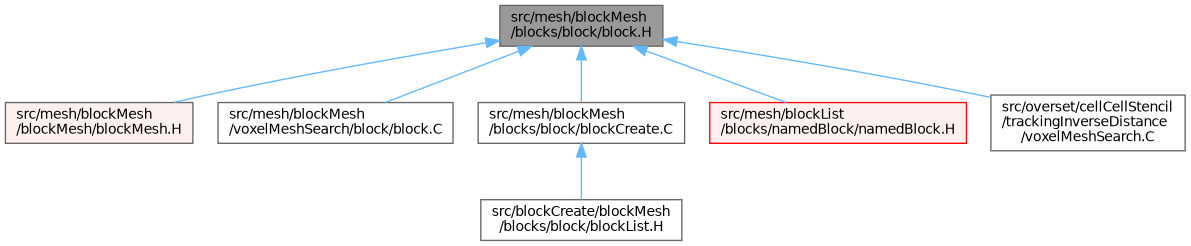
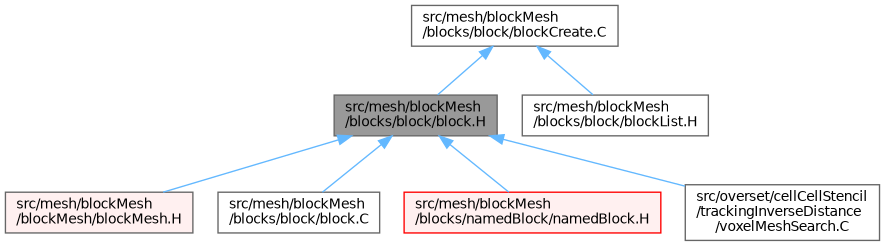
(581, 81) -> (460, 75)
(336, 123) -> (299, 213)
(838, 123) -> (532, 213)
(581, 220) -> (615, 115)
